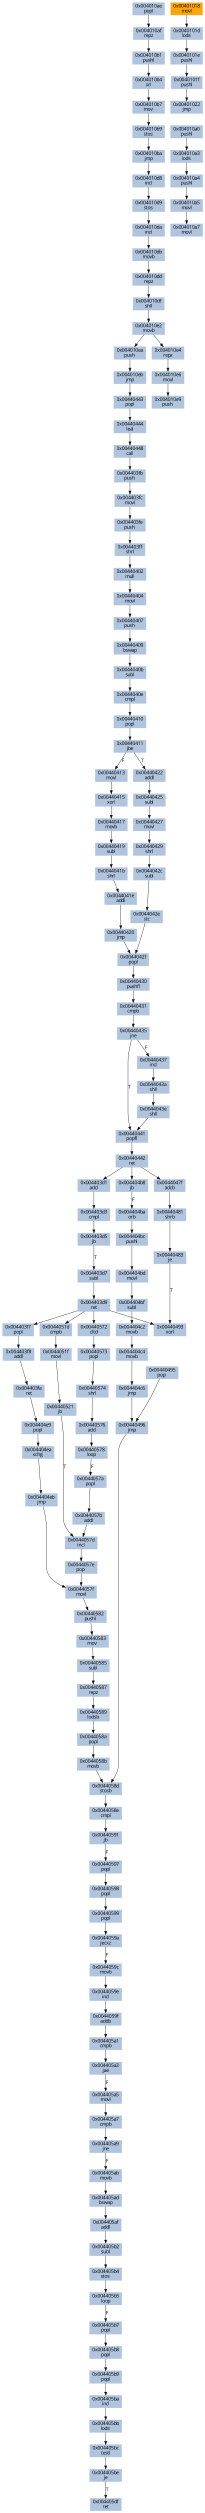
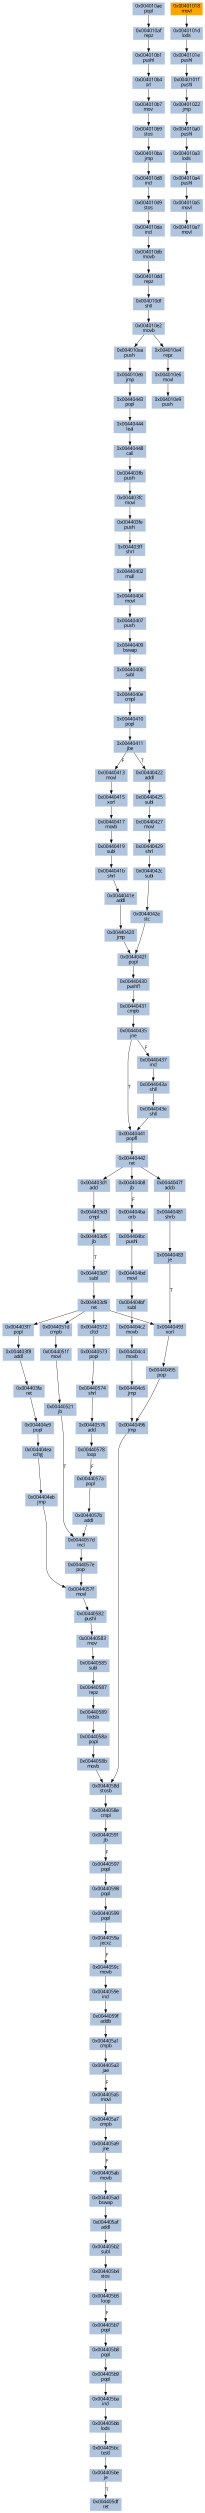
none -> (187, 118)
none -> (166, 1350)
